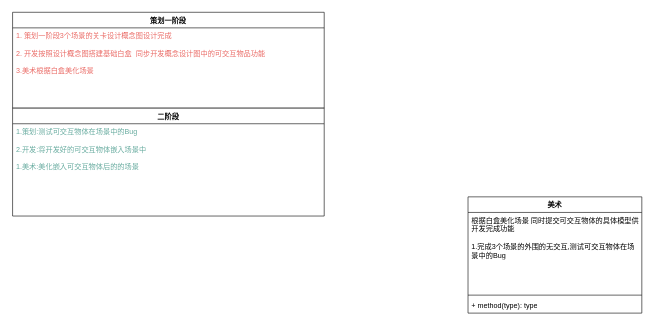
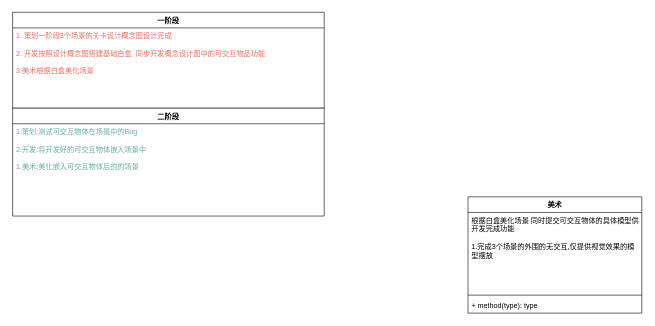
(168, 21) -> (168, 21)
(556, 234) -> (556, 234)
